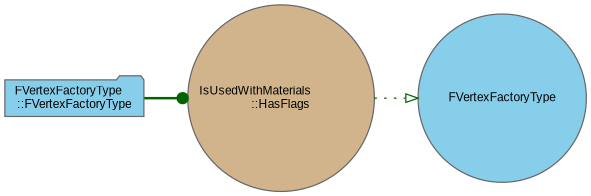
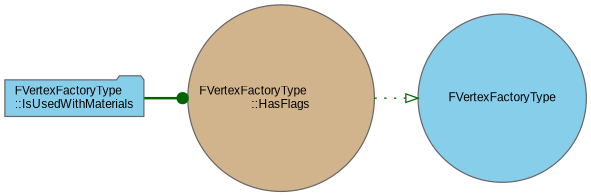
(74, 98) -> (74, 98)
(281, 98) -> (281, 98)
